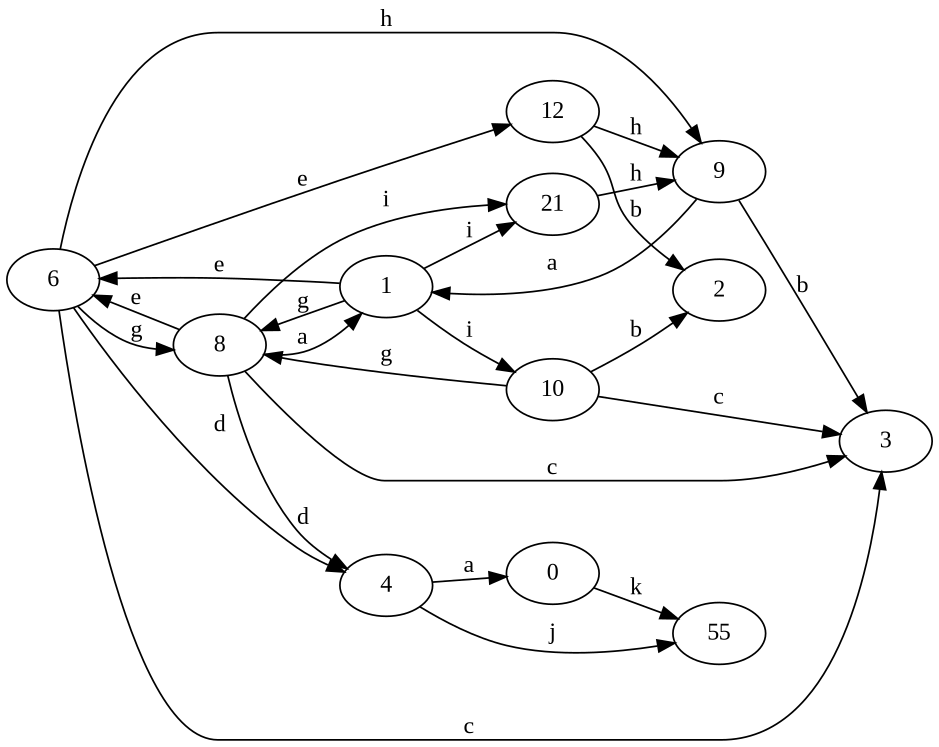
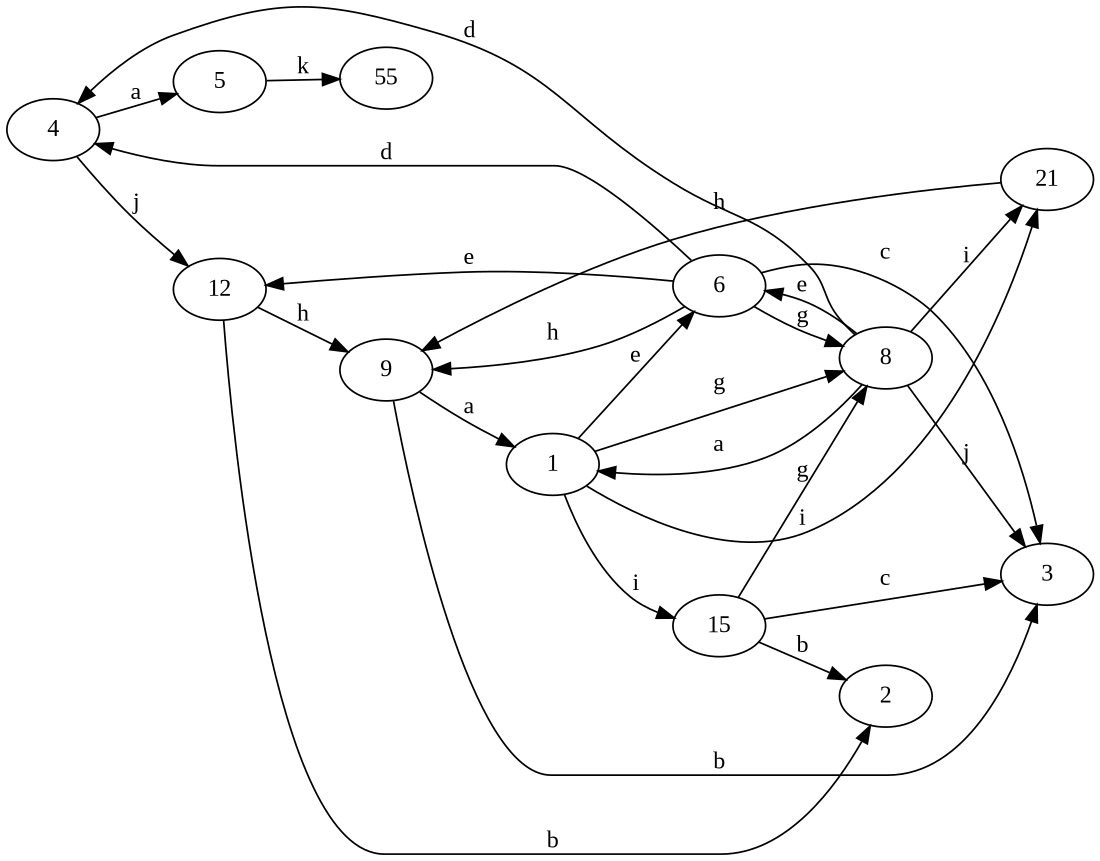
(553, 390) -> (719, 626)
(553, 468) -> (966, 453)
(553, 573) -> (220, 82)
(535, 650) -> (123, 208)
